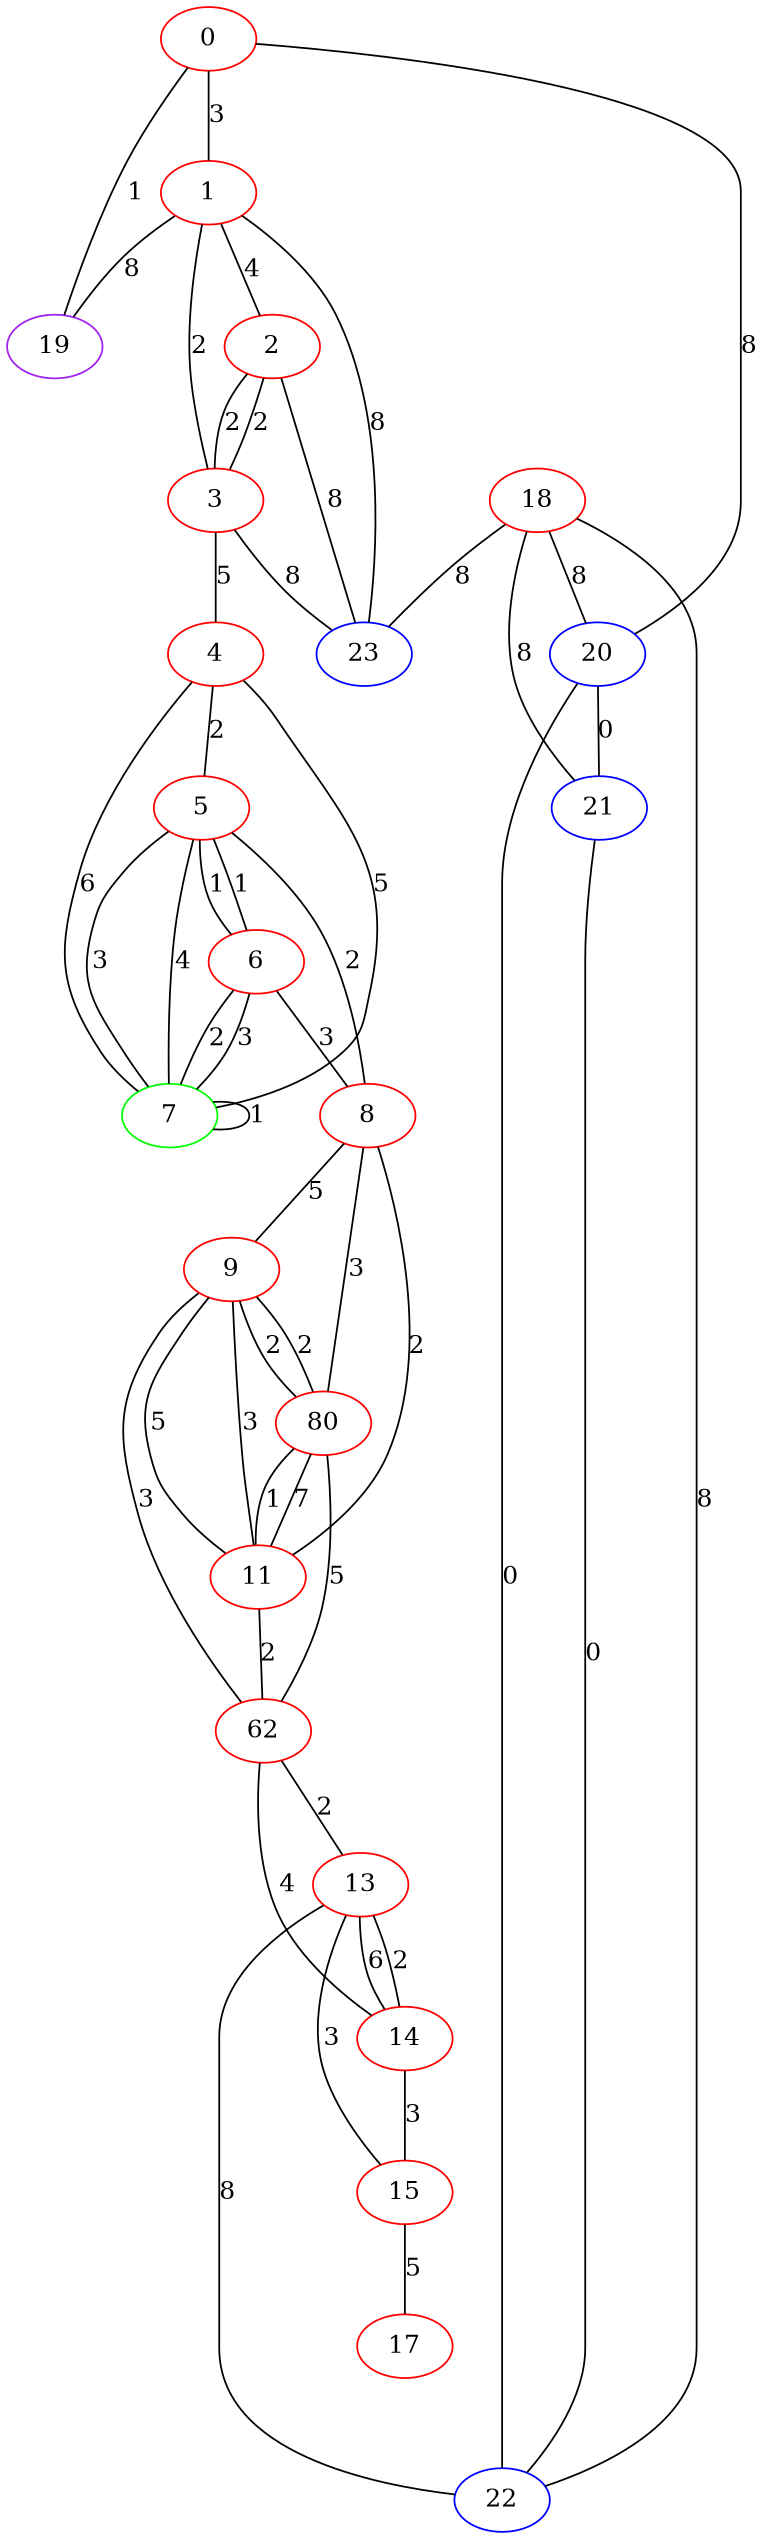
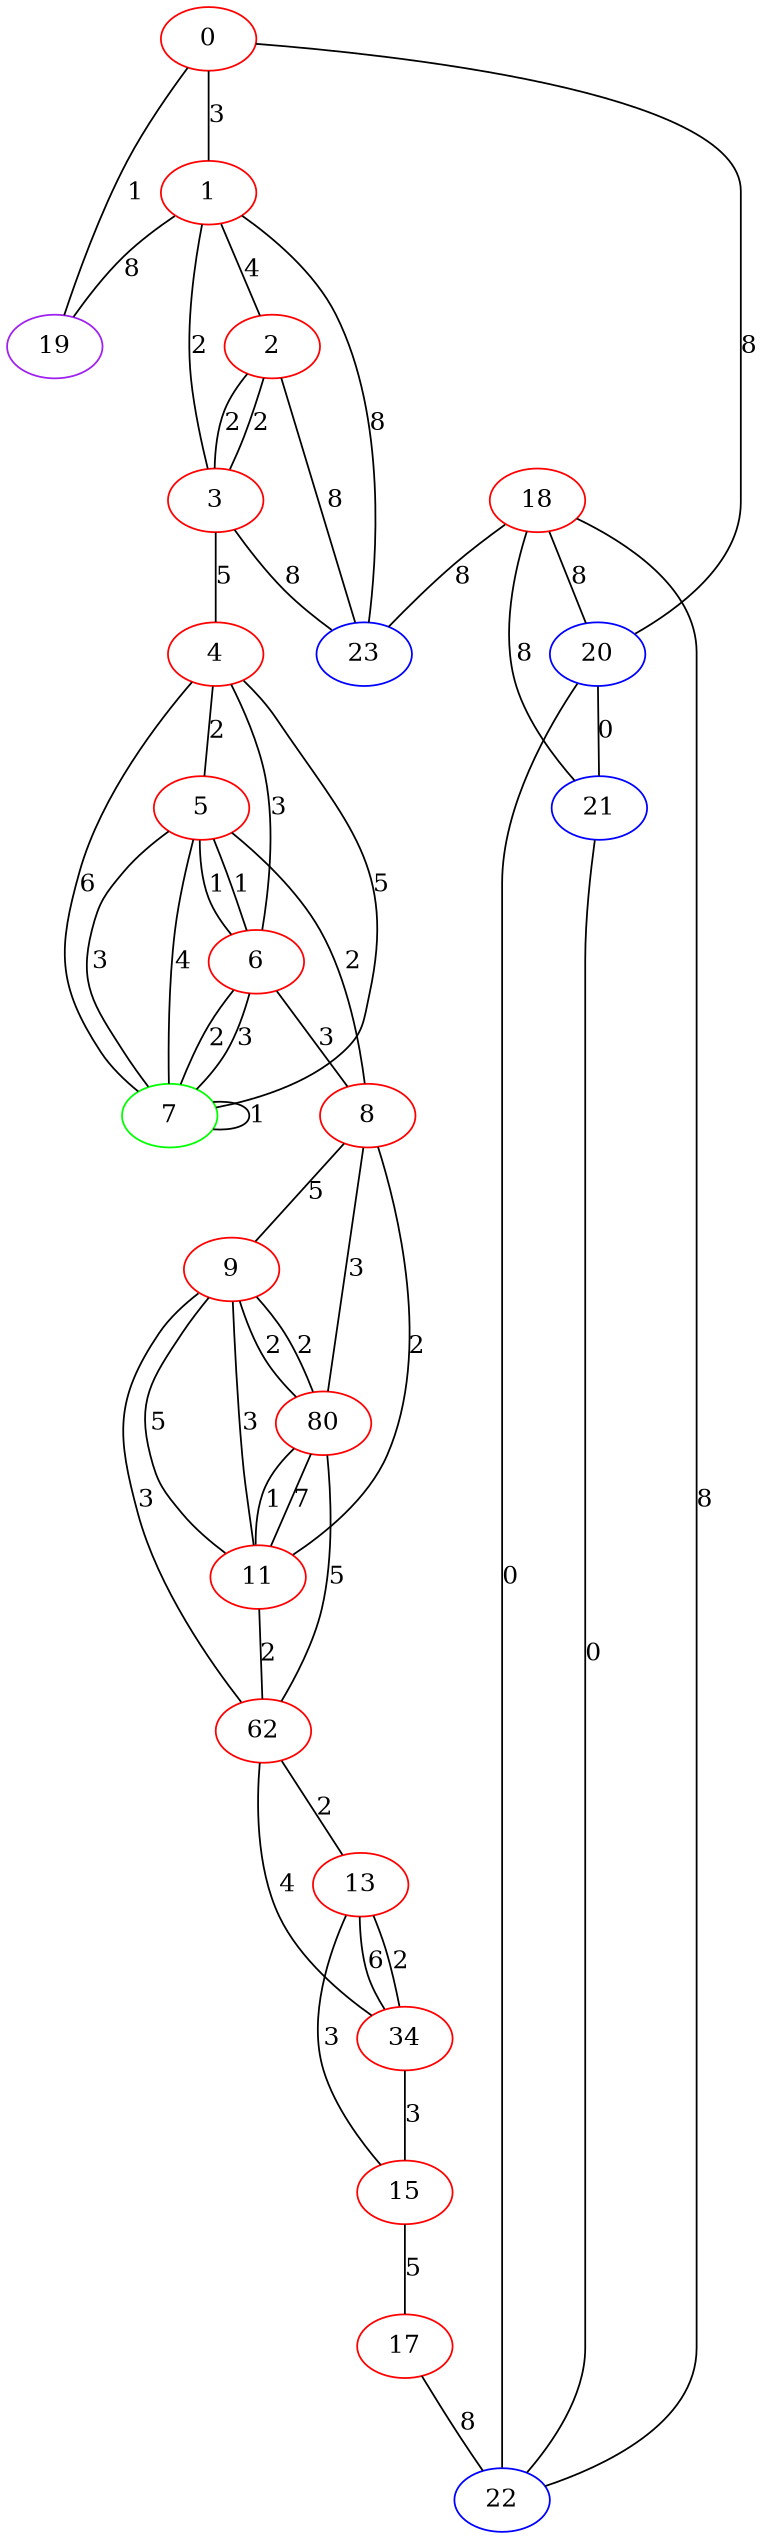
none -> (269, 804)
(405, 2039) -> (405, 2039)
(219, 2255) -> (452, 2424)
